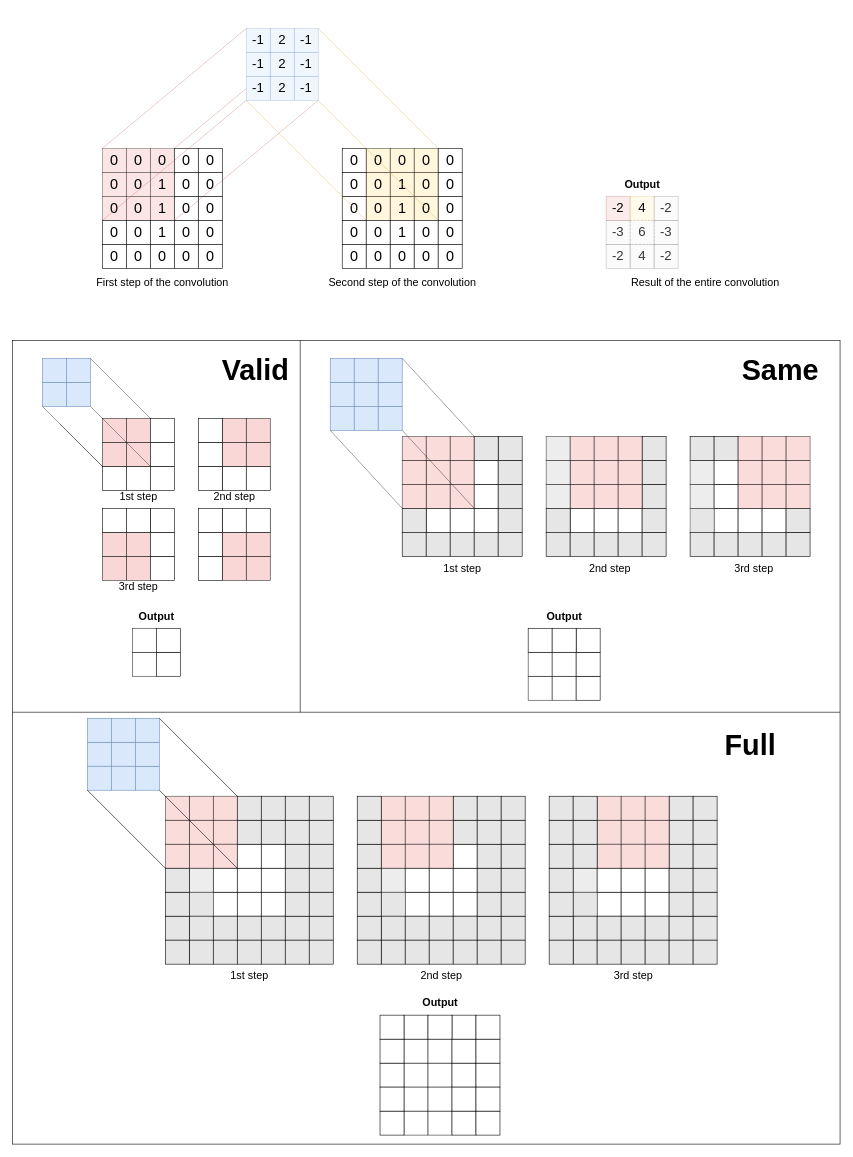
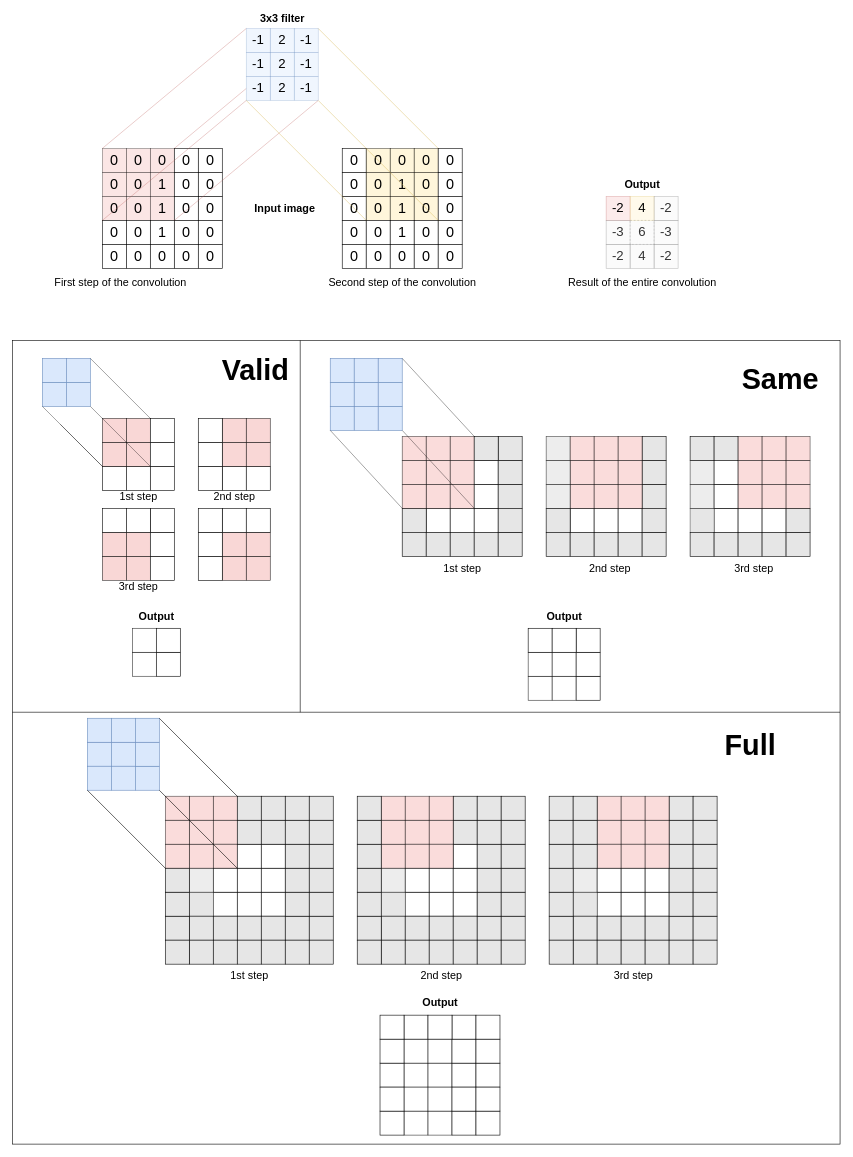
none -> (282, 18)
none -> (284, 209)
(162, 283) -> (120, 283)
(705, 283) -> (642, 283)
(780, 371) -> (780, 380)
